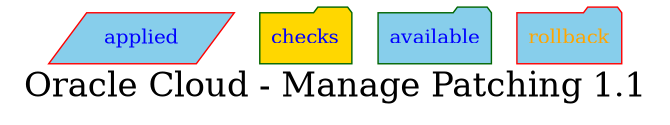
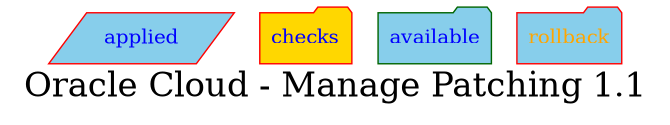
(306, 38) -> (306, 38)
